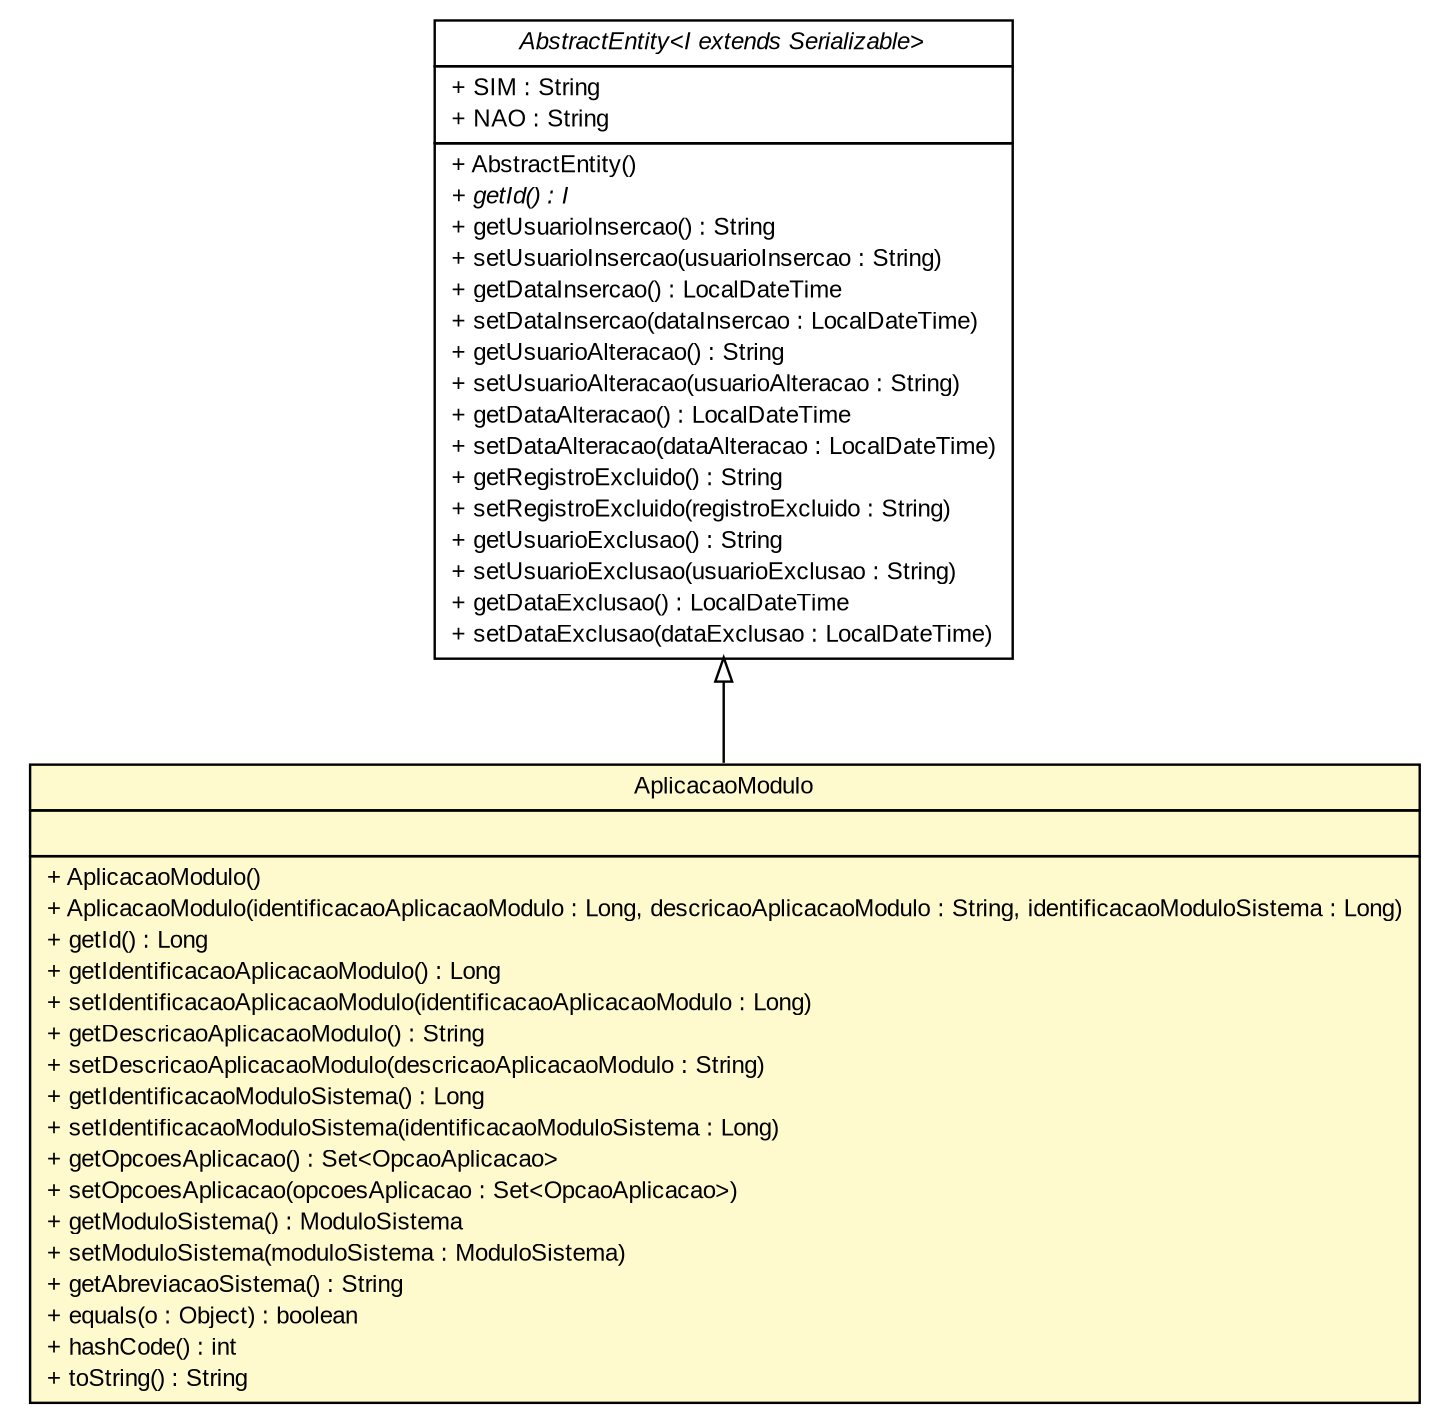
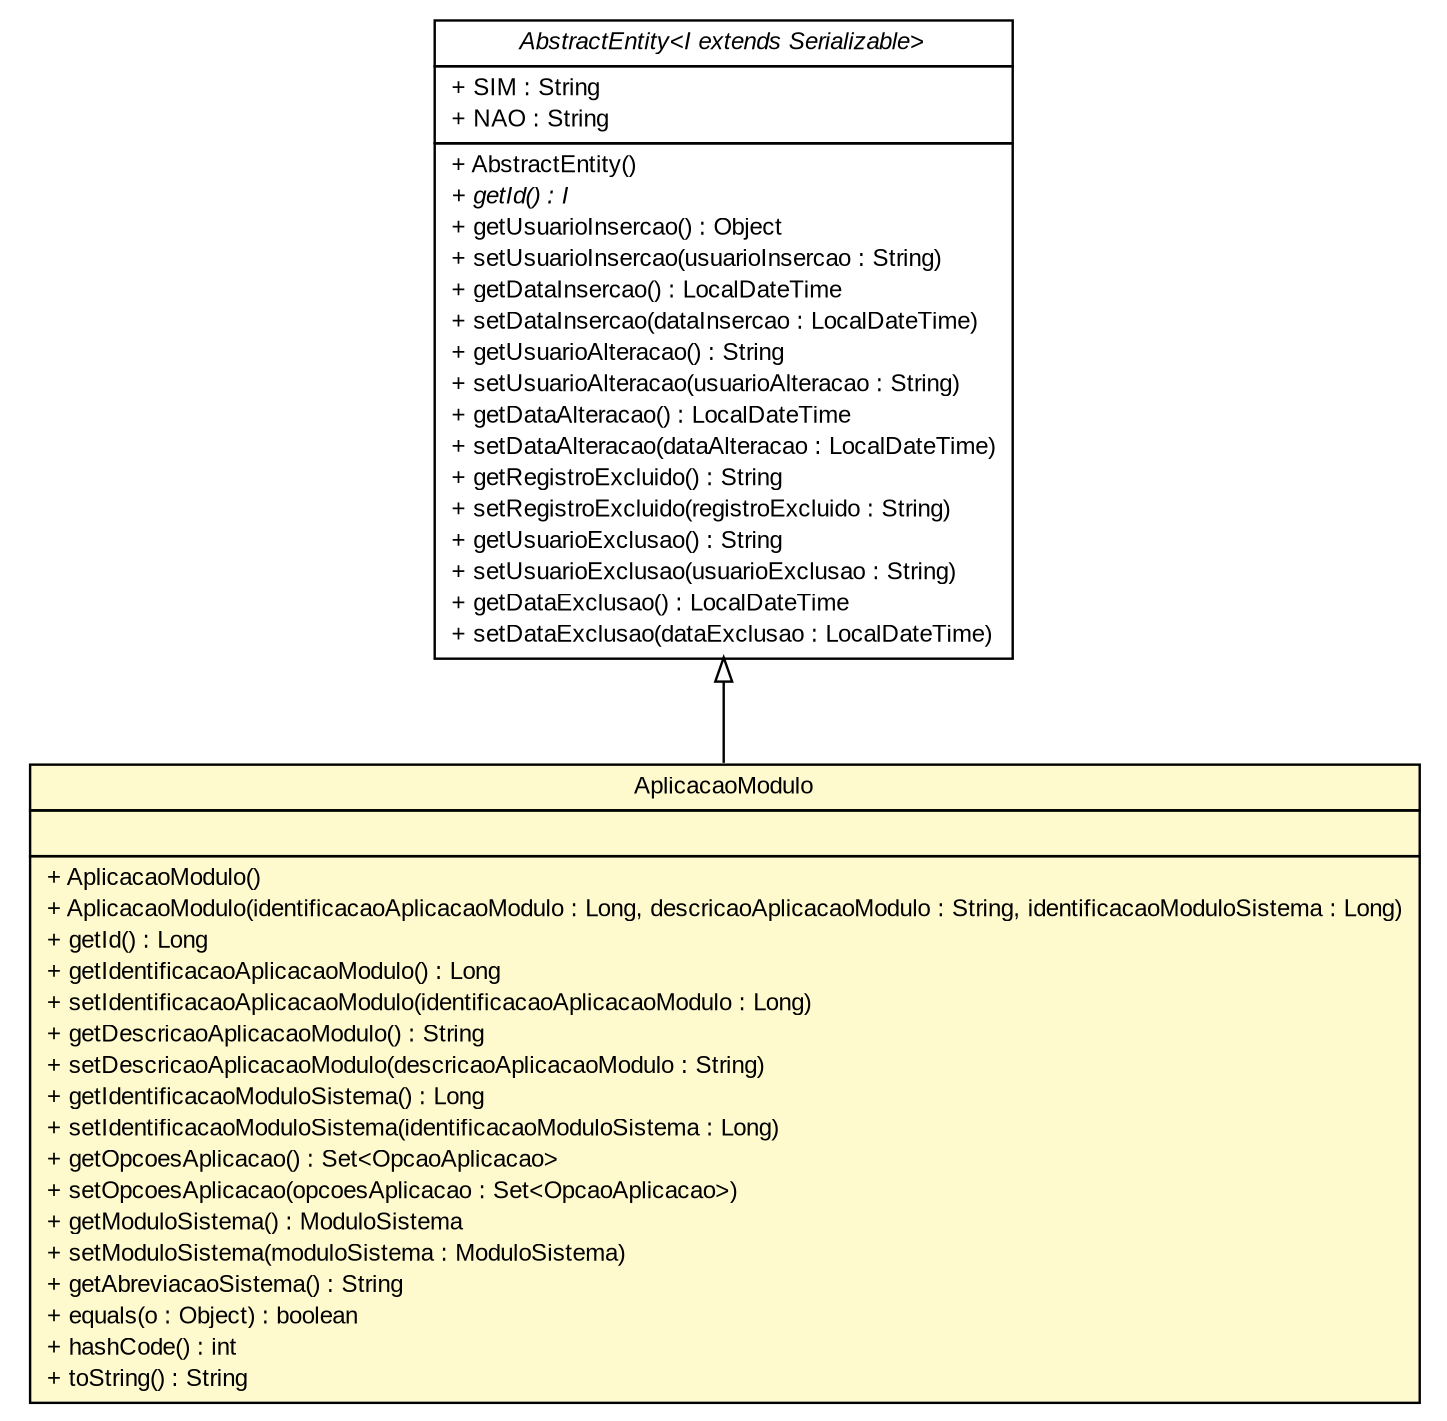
(614, 228) -> (618, 228)
